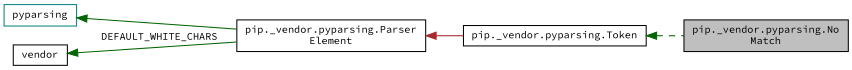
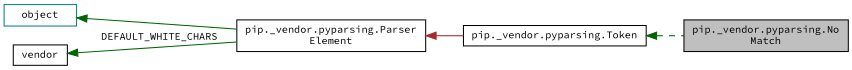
(40, 15) -> (40, 15)
